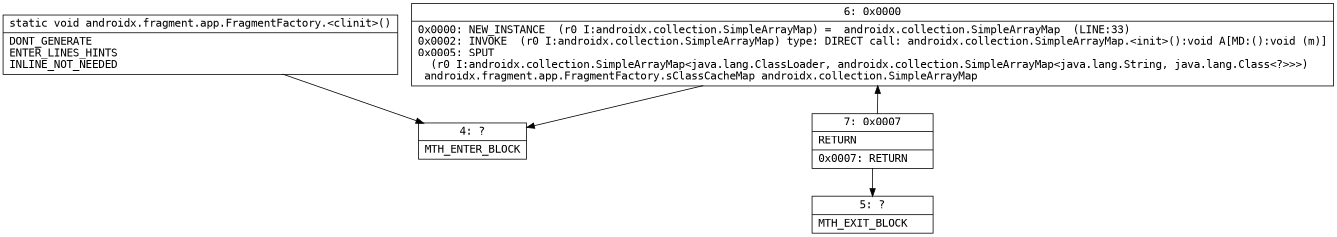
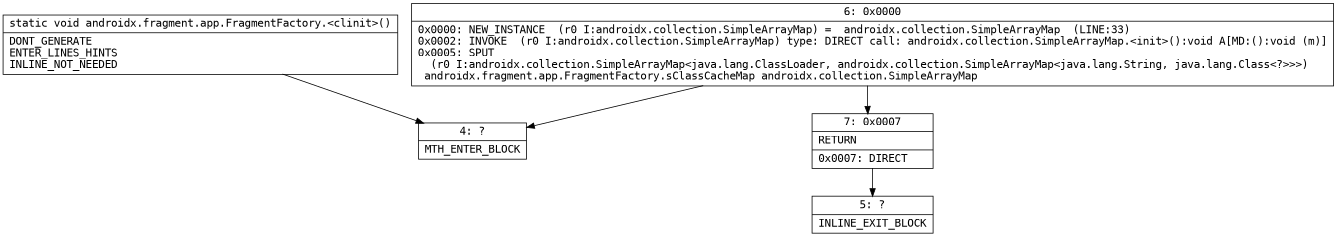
(878, 104) -> (867, 96)
(873, 159) -> (873, 159)
(863, 224) -> (873, 224)
